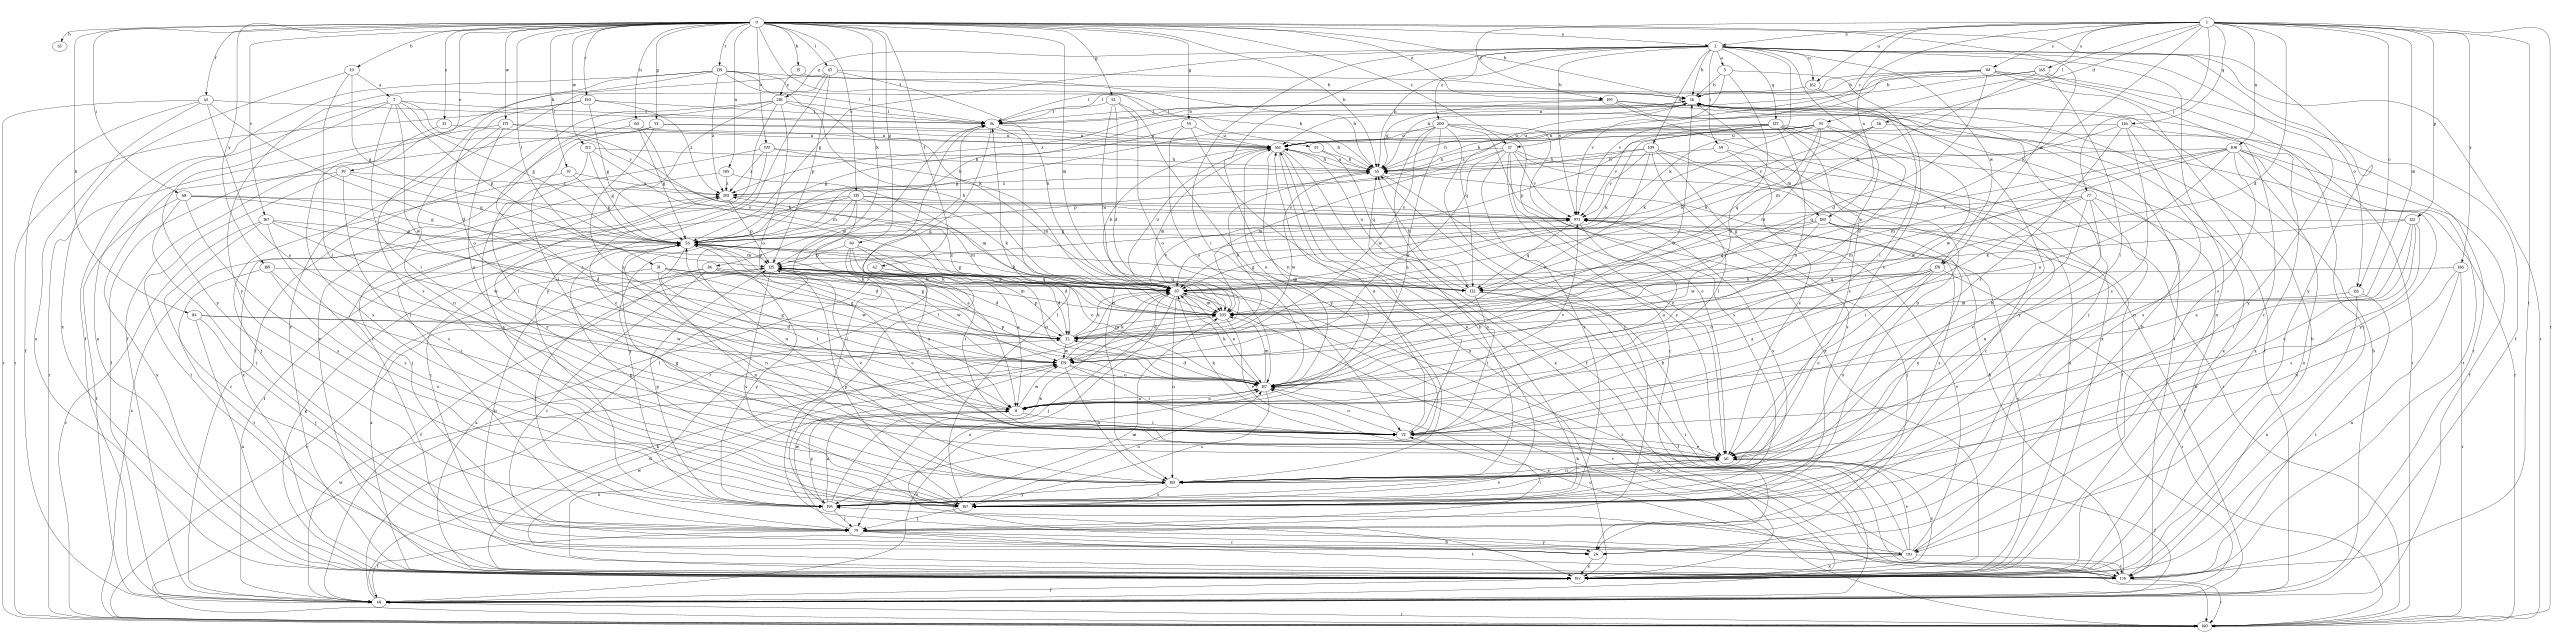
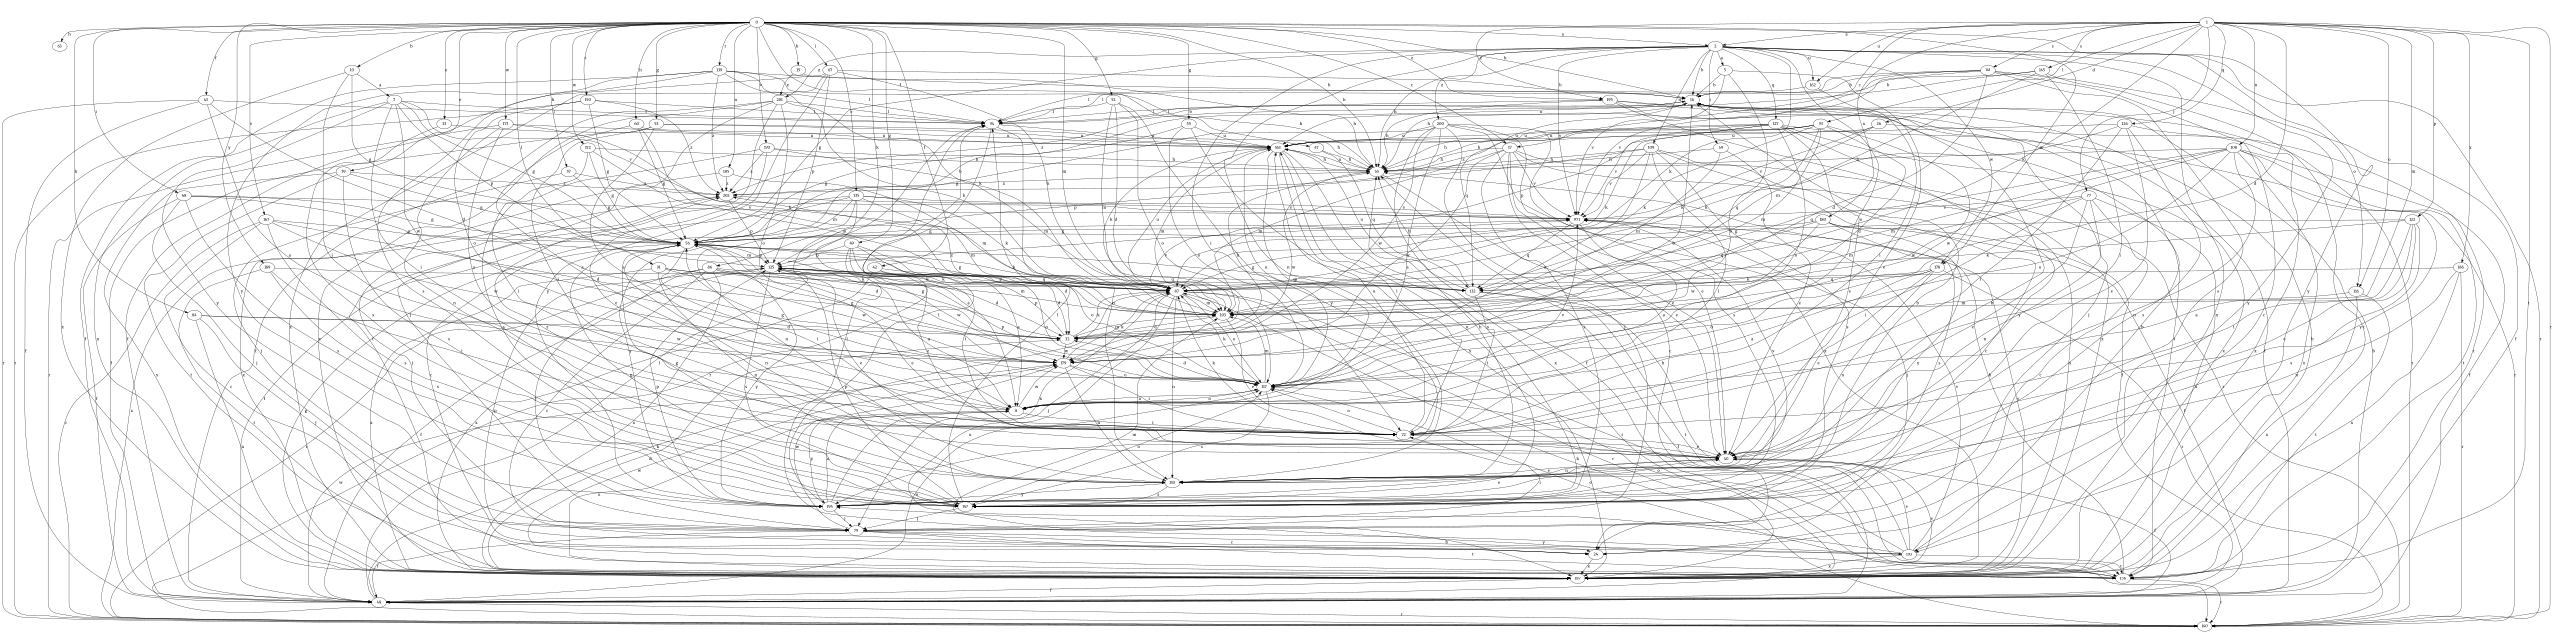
(1387, 136) -> (1387, 136)
(1776, 175) -> (1560, 267)
(302, 567) -> (485, 537)
